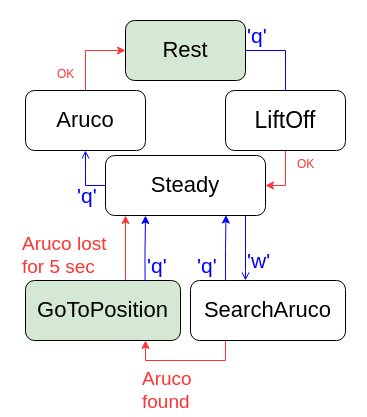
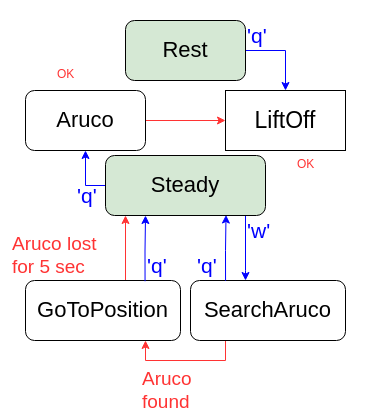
(86, 55) -> (182, 121)
(286, 84) -> (286, 82)
(286, 121) -> (286, 121)
(86, 157) -> (86, 159)
(286, 175) -> none
(186, 186) -> (186, 186)
(76, 246) -> (66, 246)
(271, 256) -> (271, 226)
(246, 273) -> (246, 272)
(103, 311) -> (103, 311)
